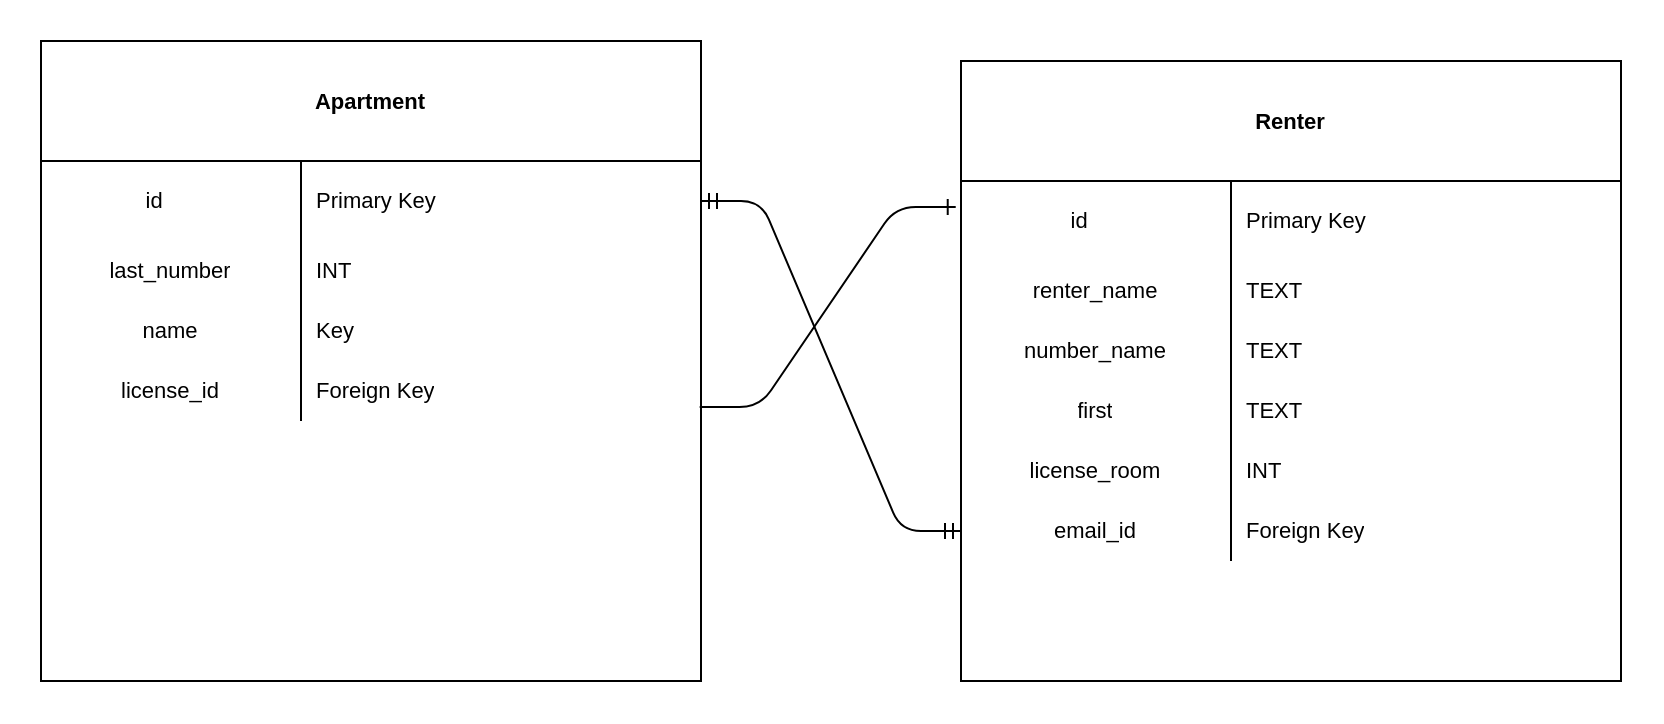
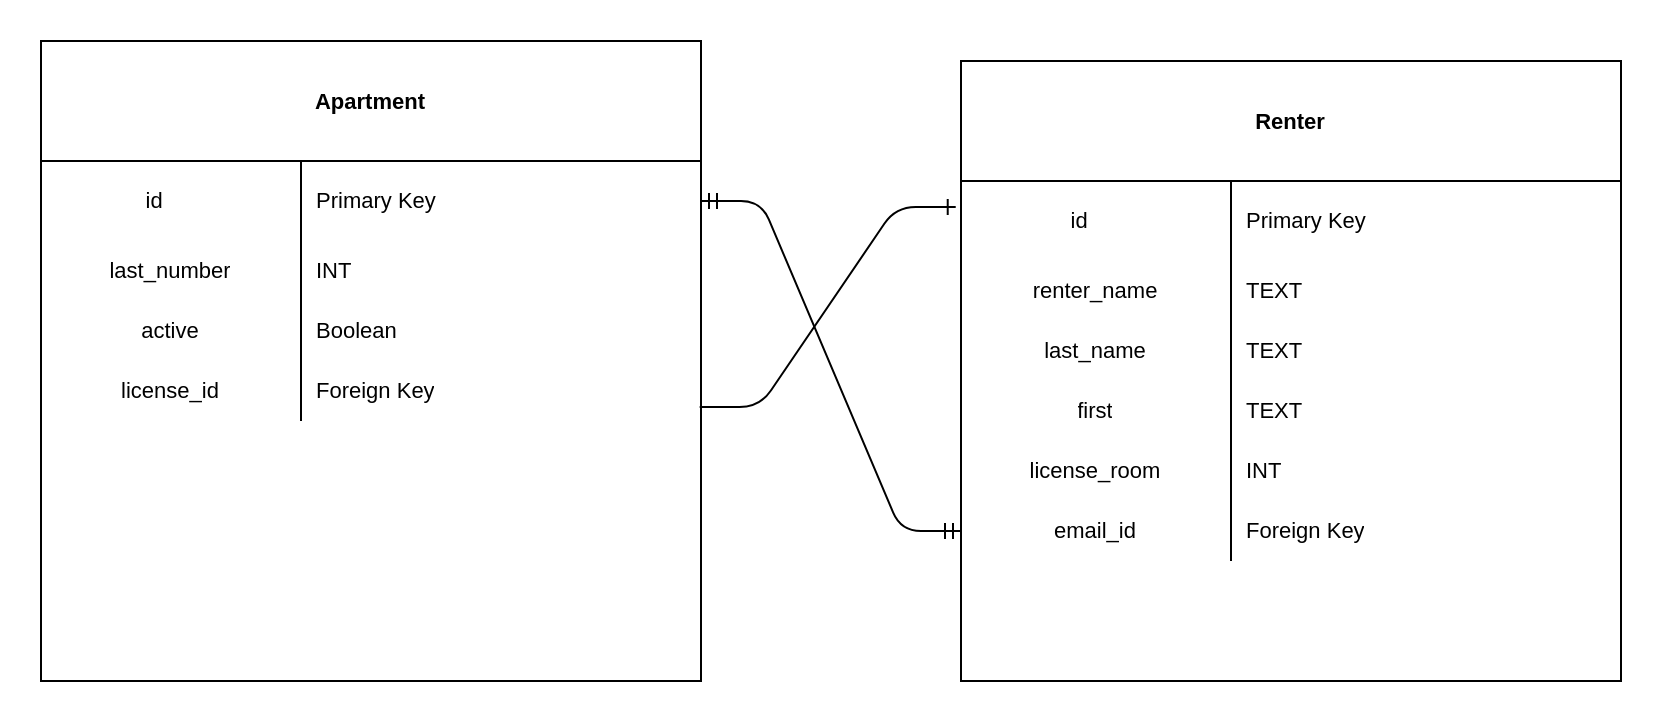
(171, 331) -> (171, 331)
(335, 331) -> (357, 331)
(1096, 351) -> (1096, 351)
